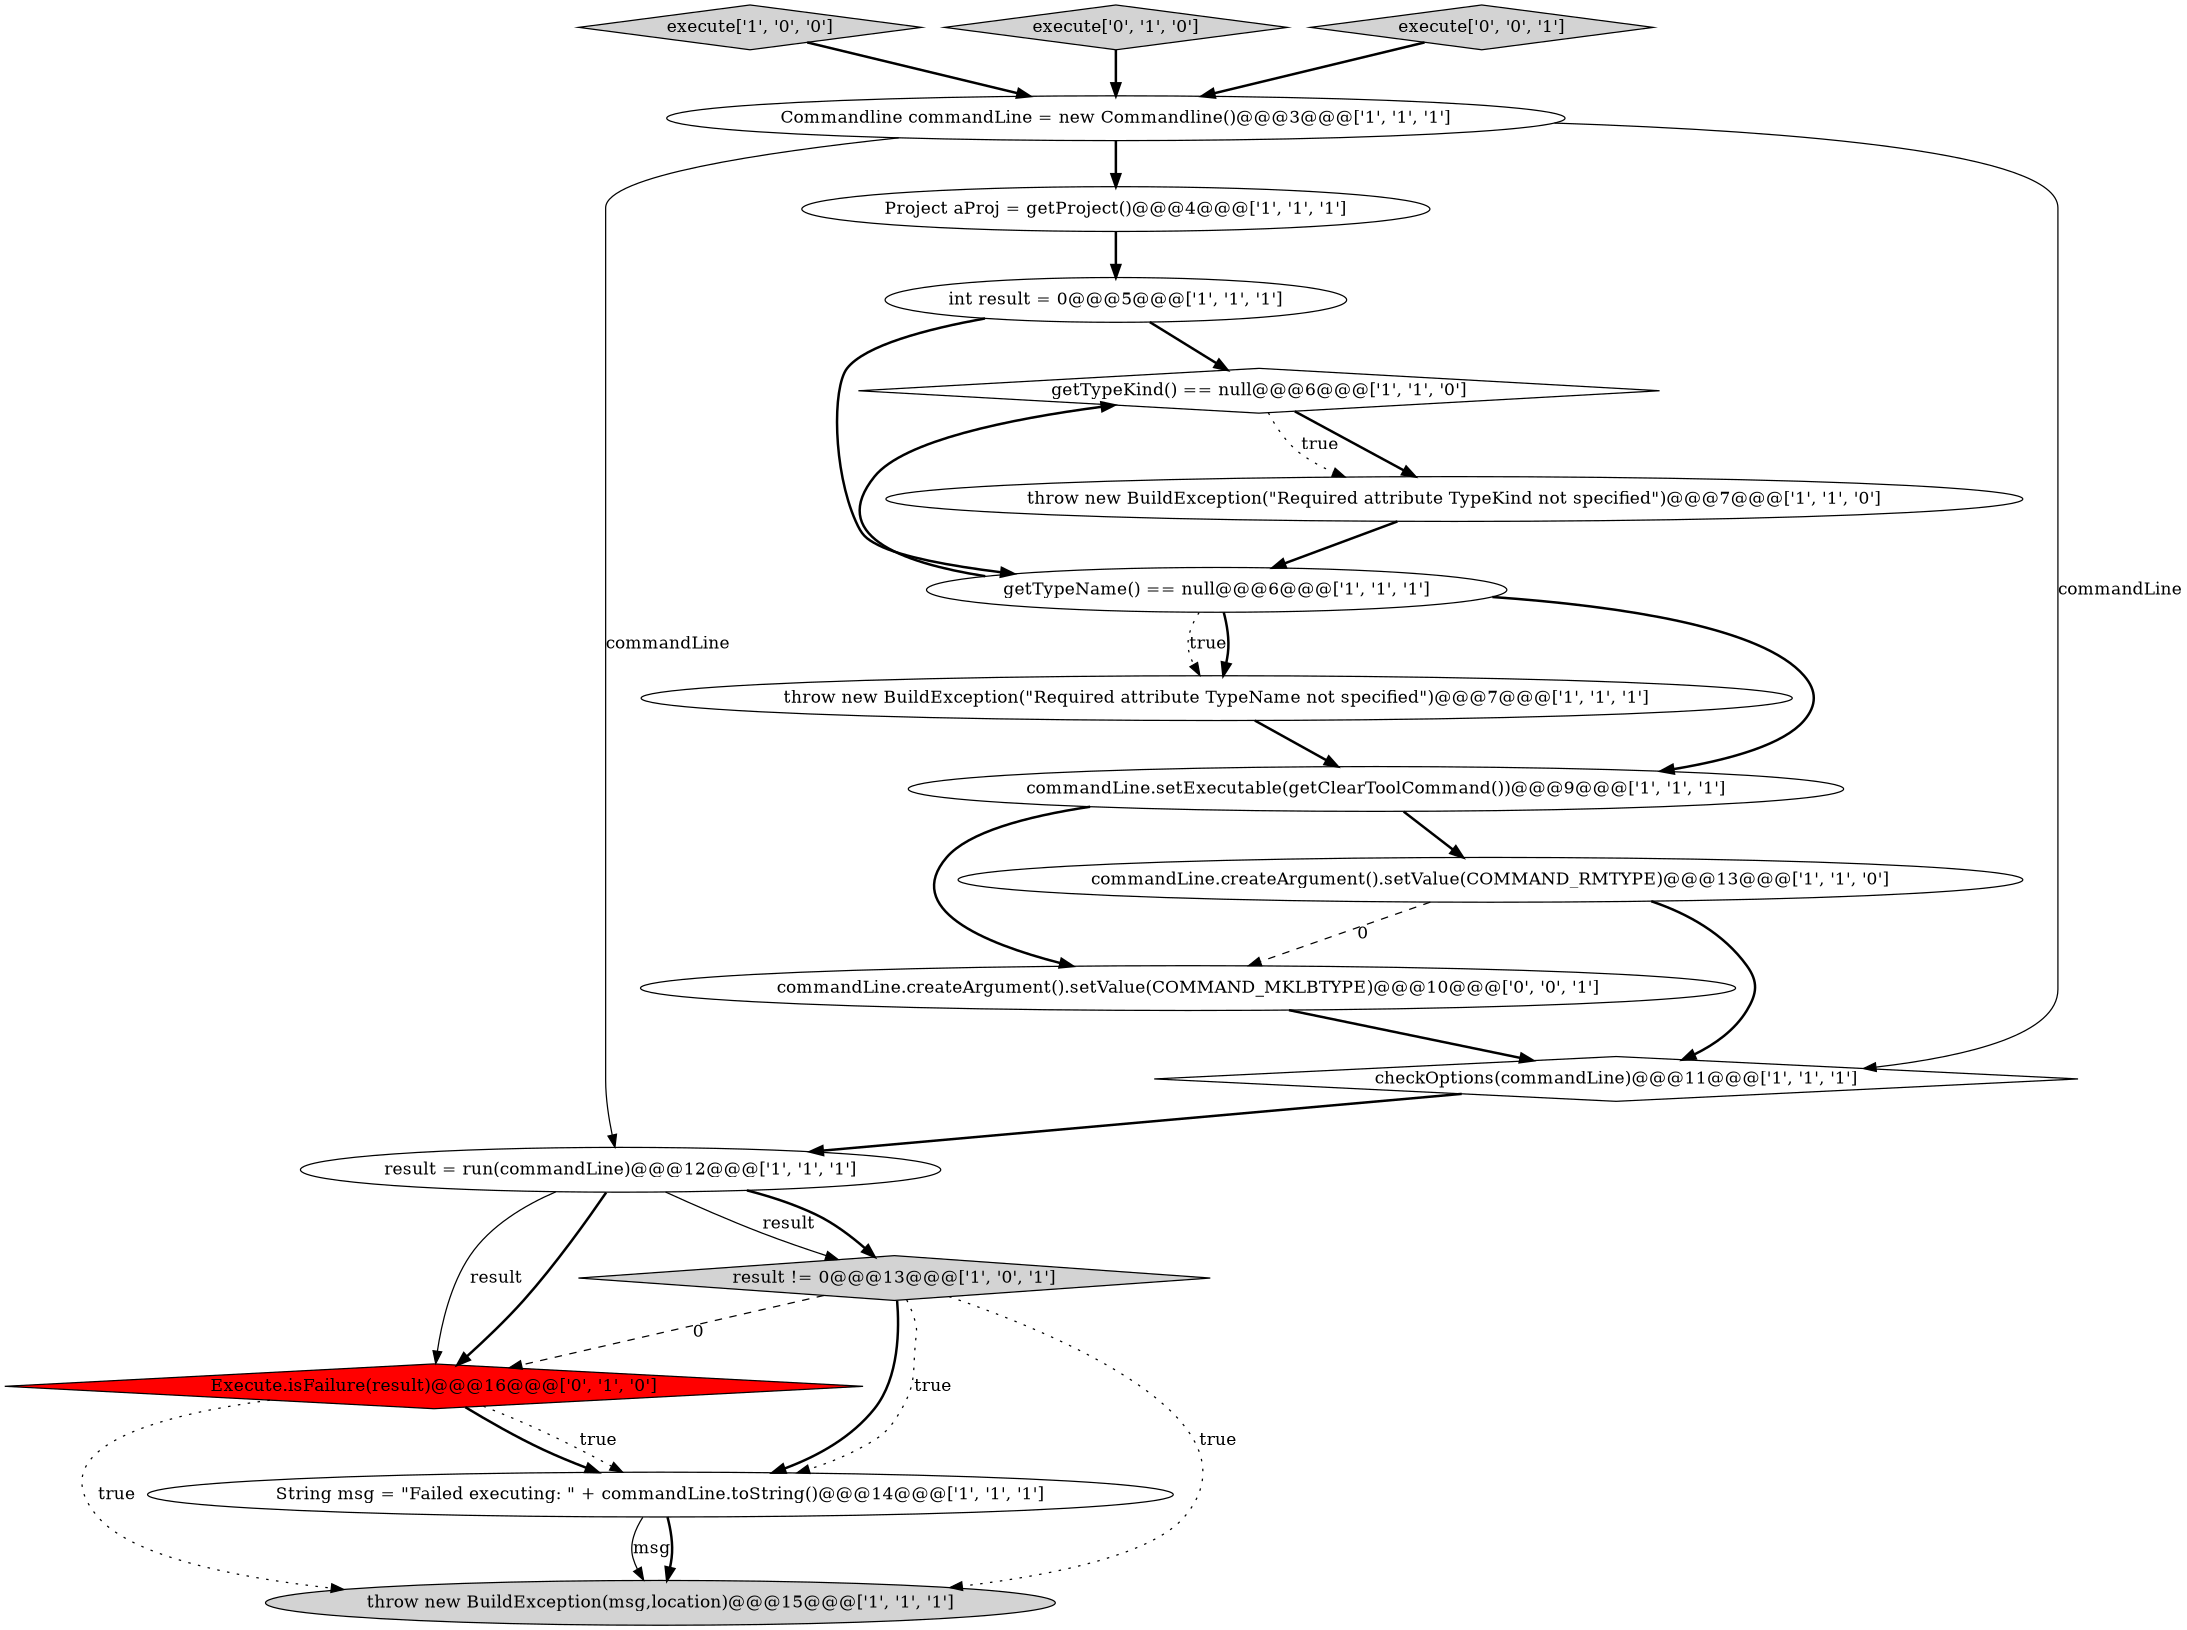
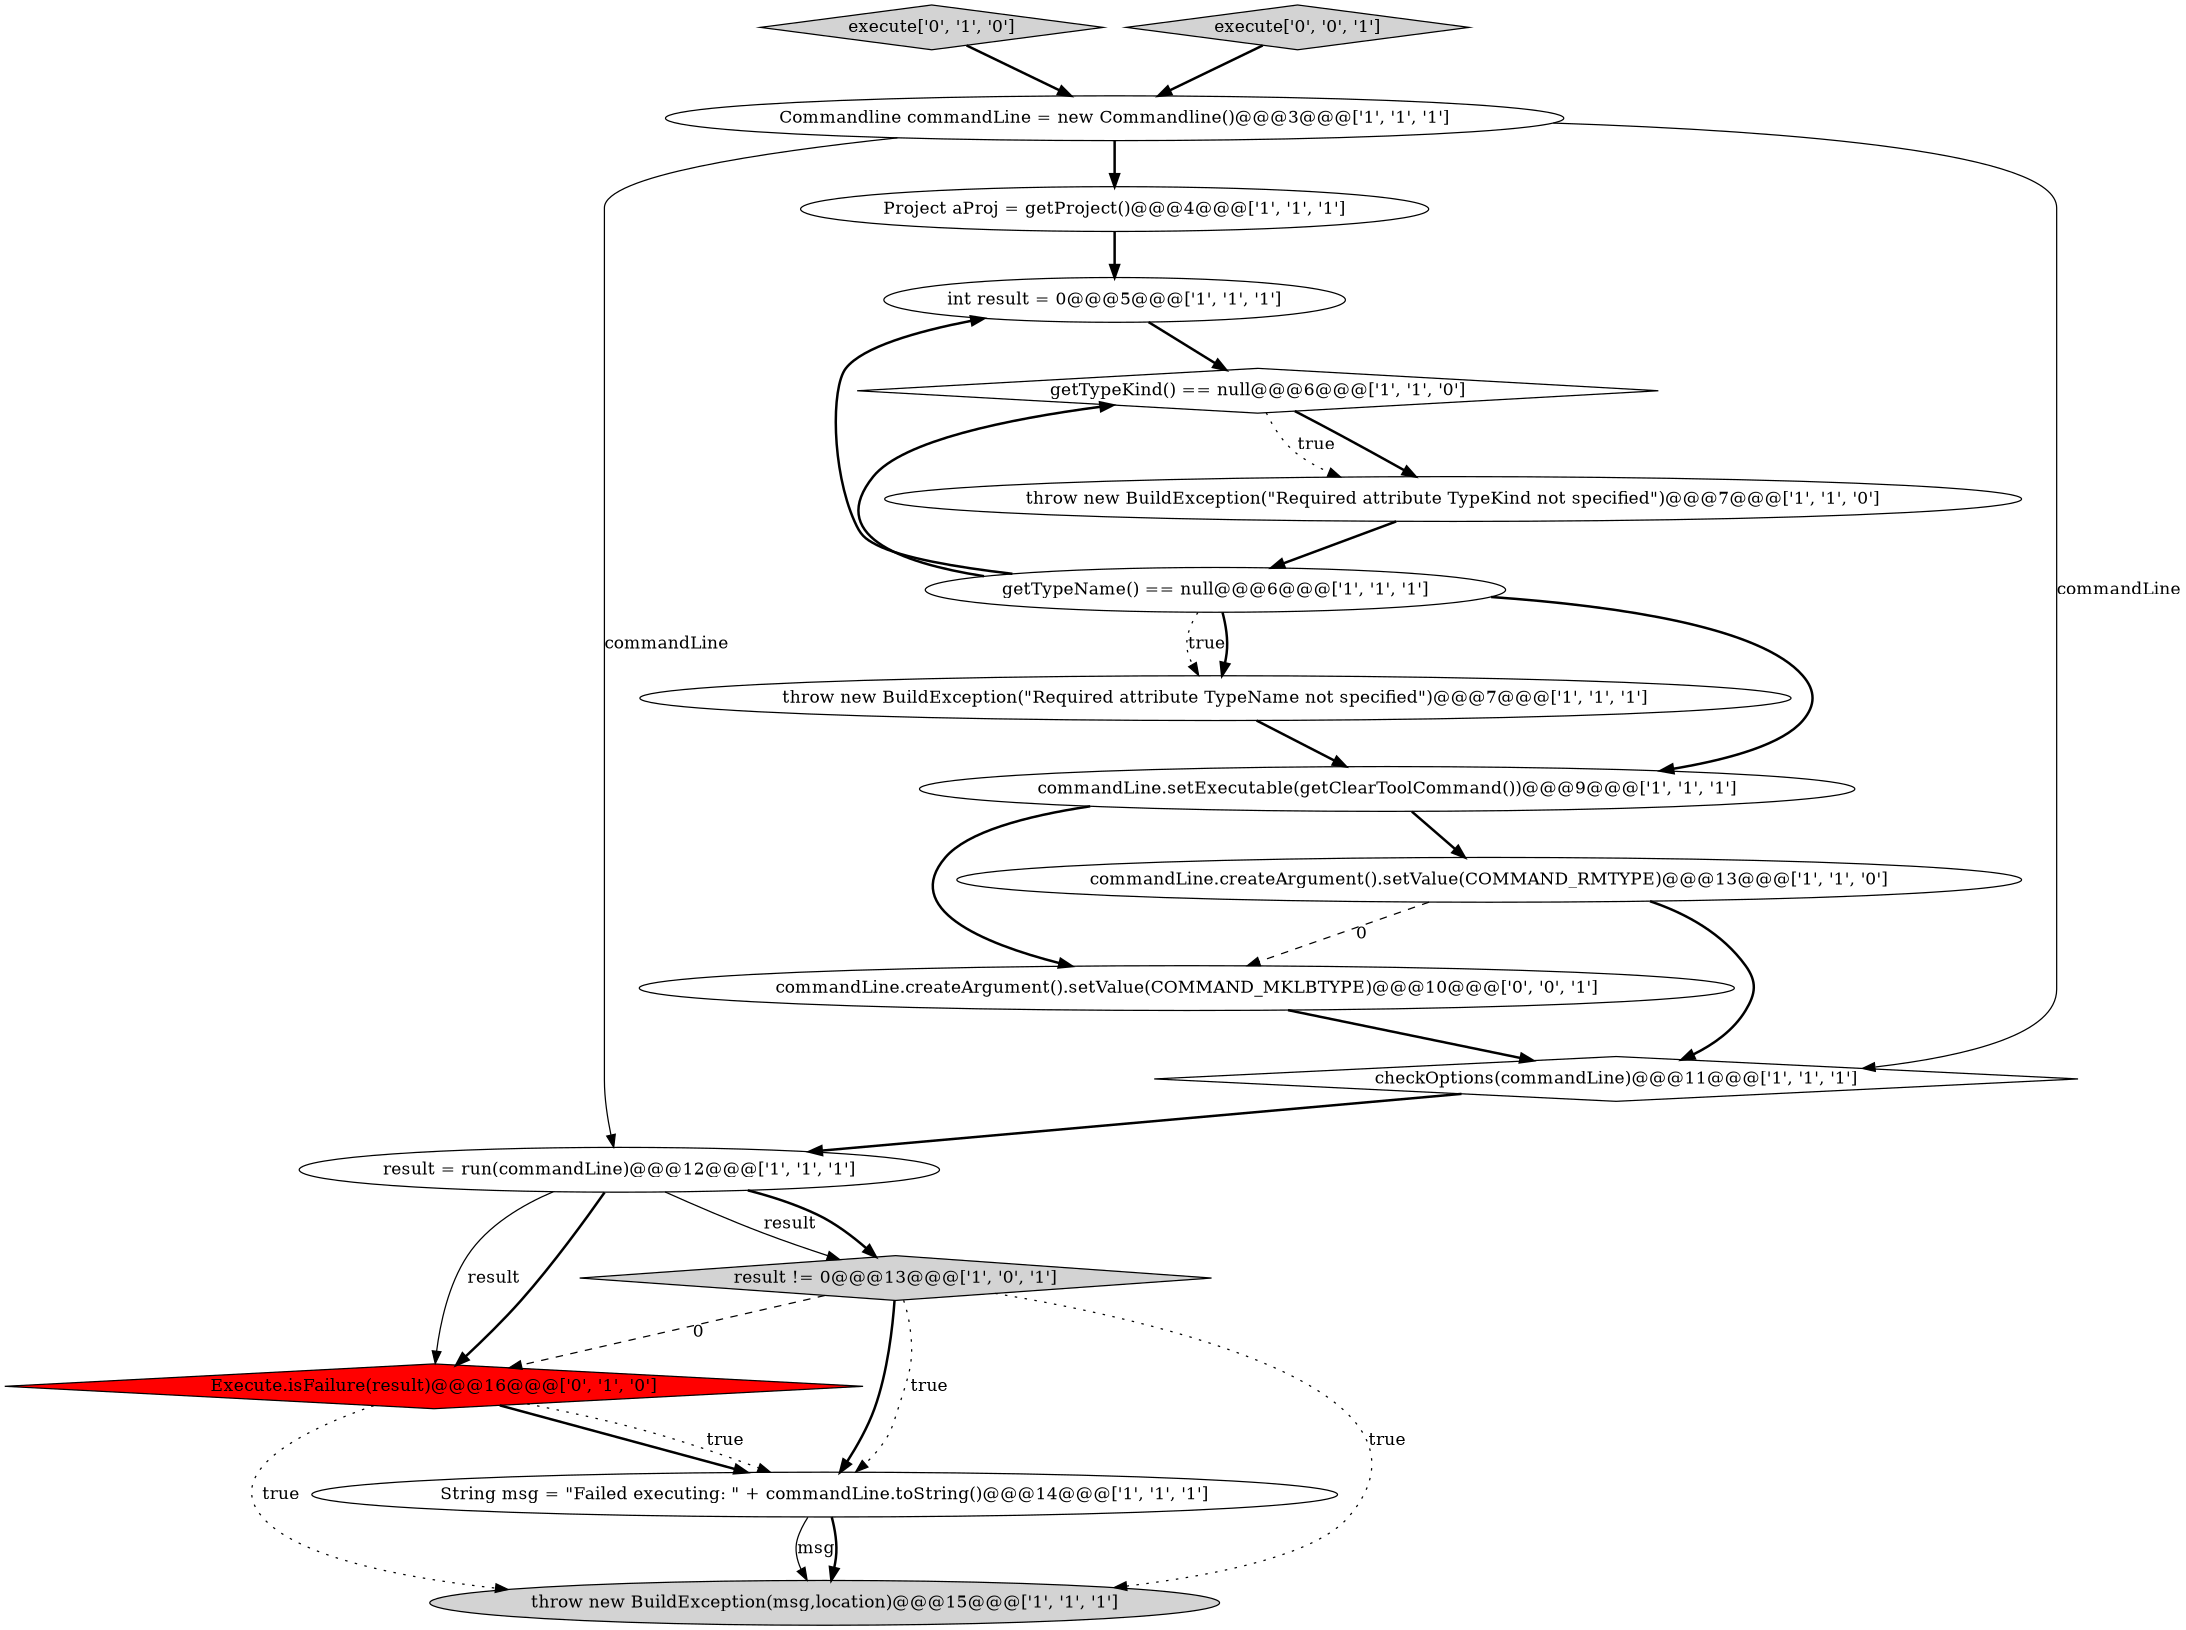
(750, 27) -> none
(839, 451) -> (839, 463)
